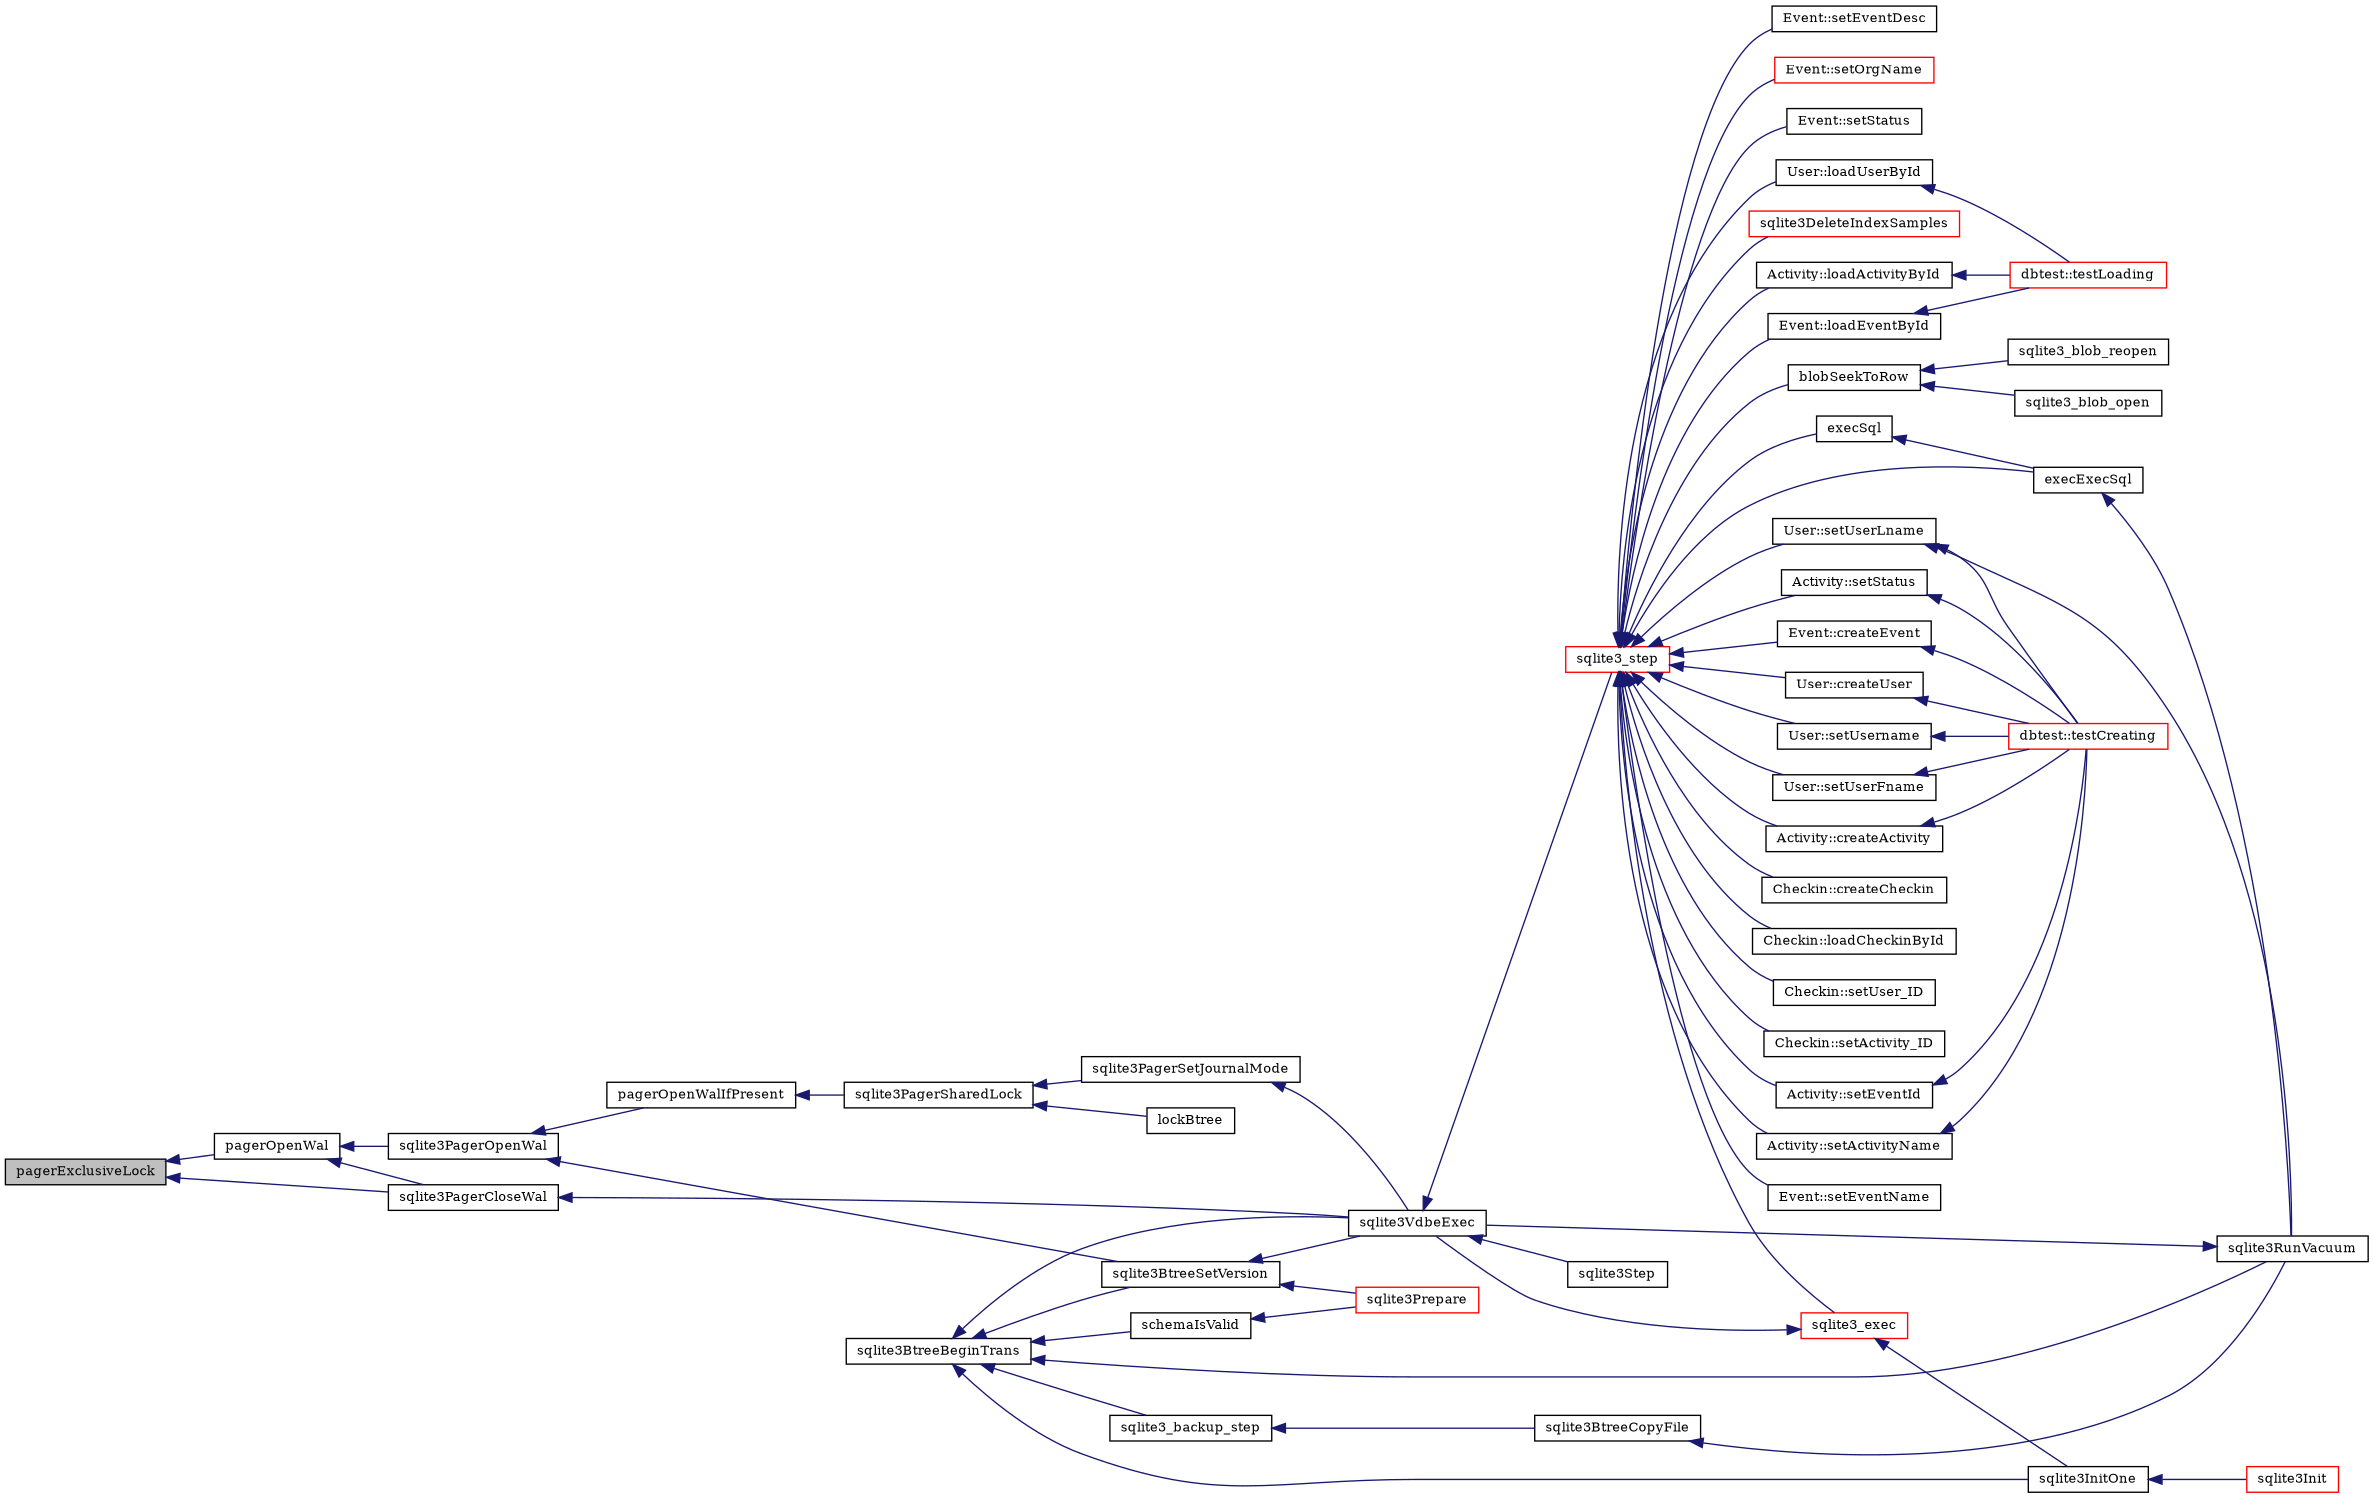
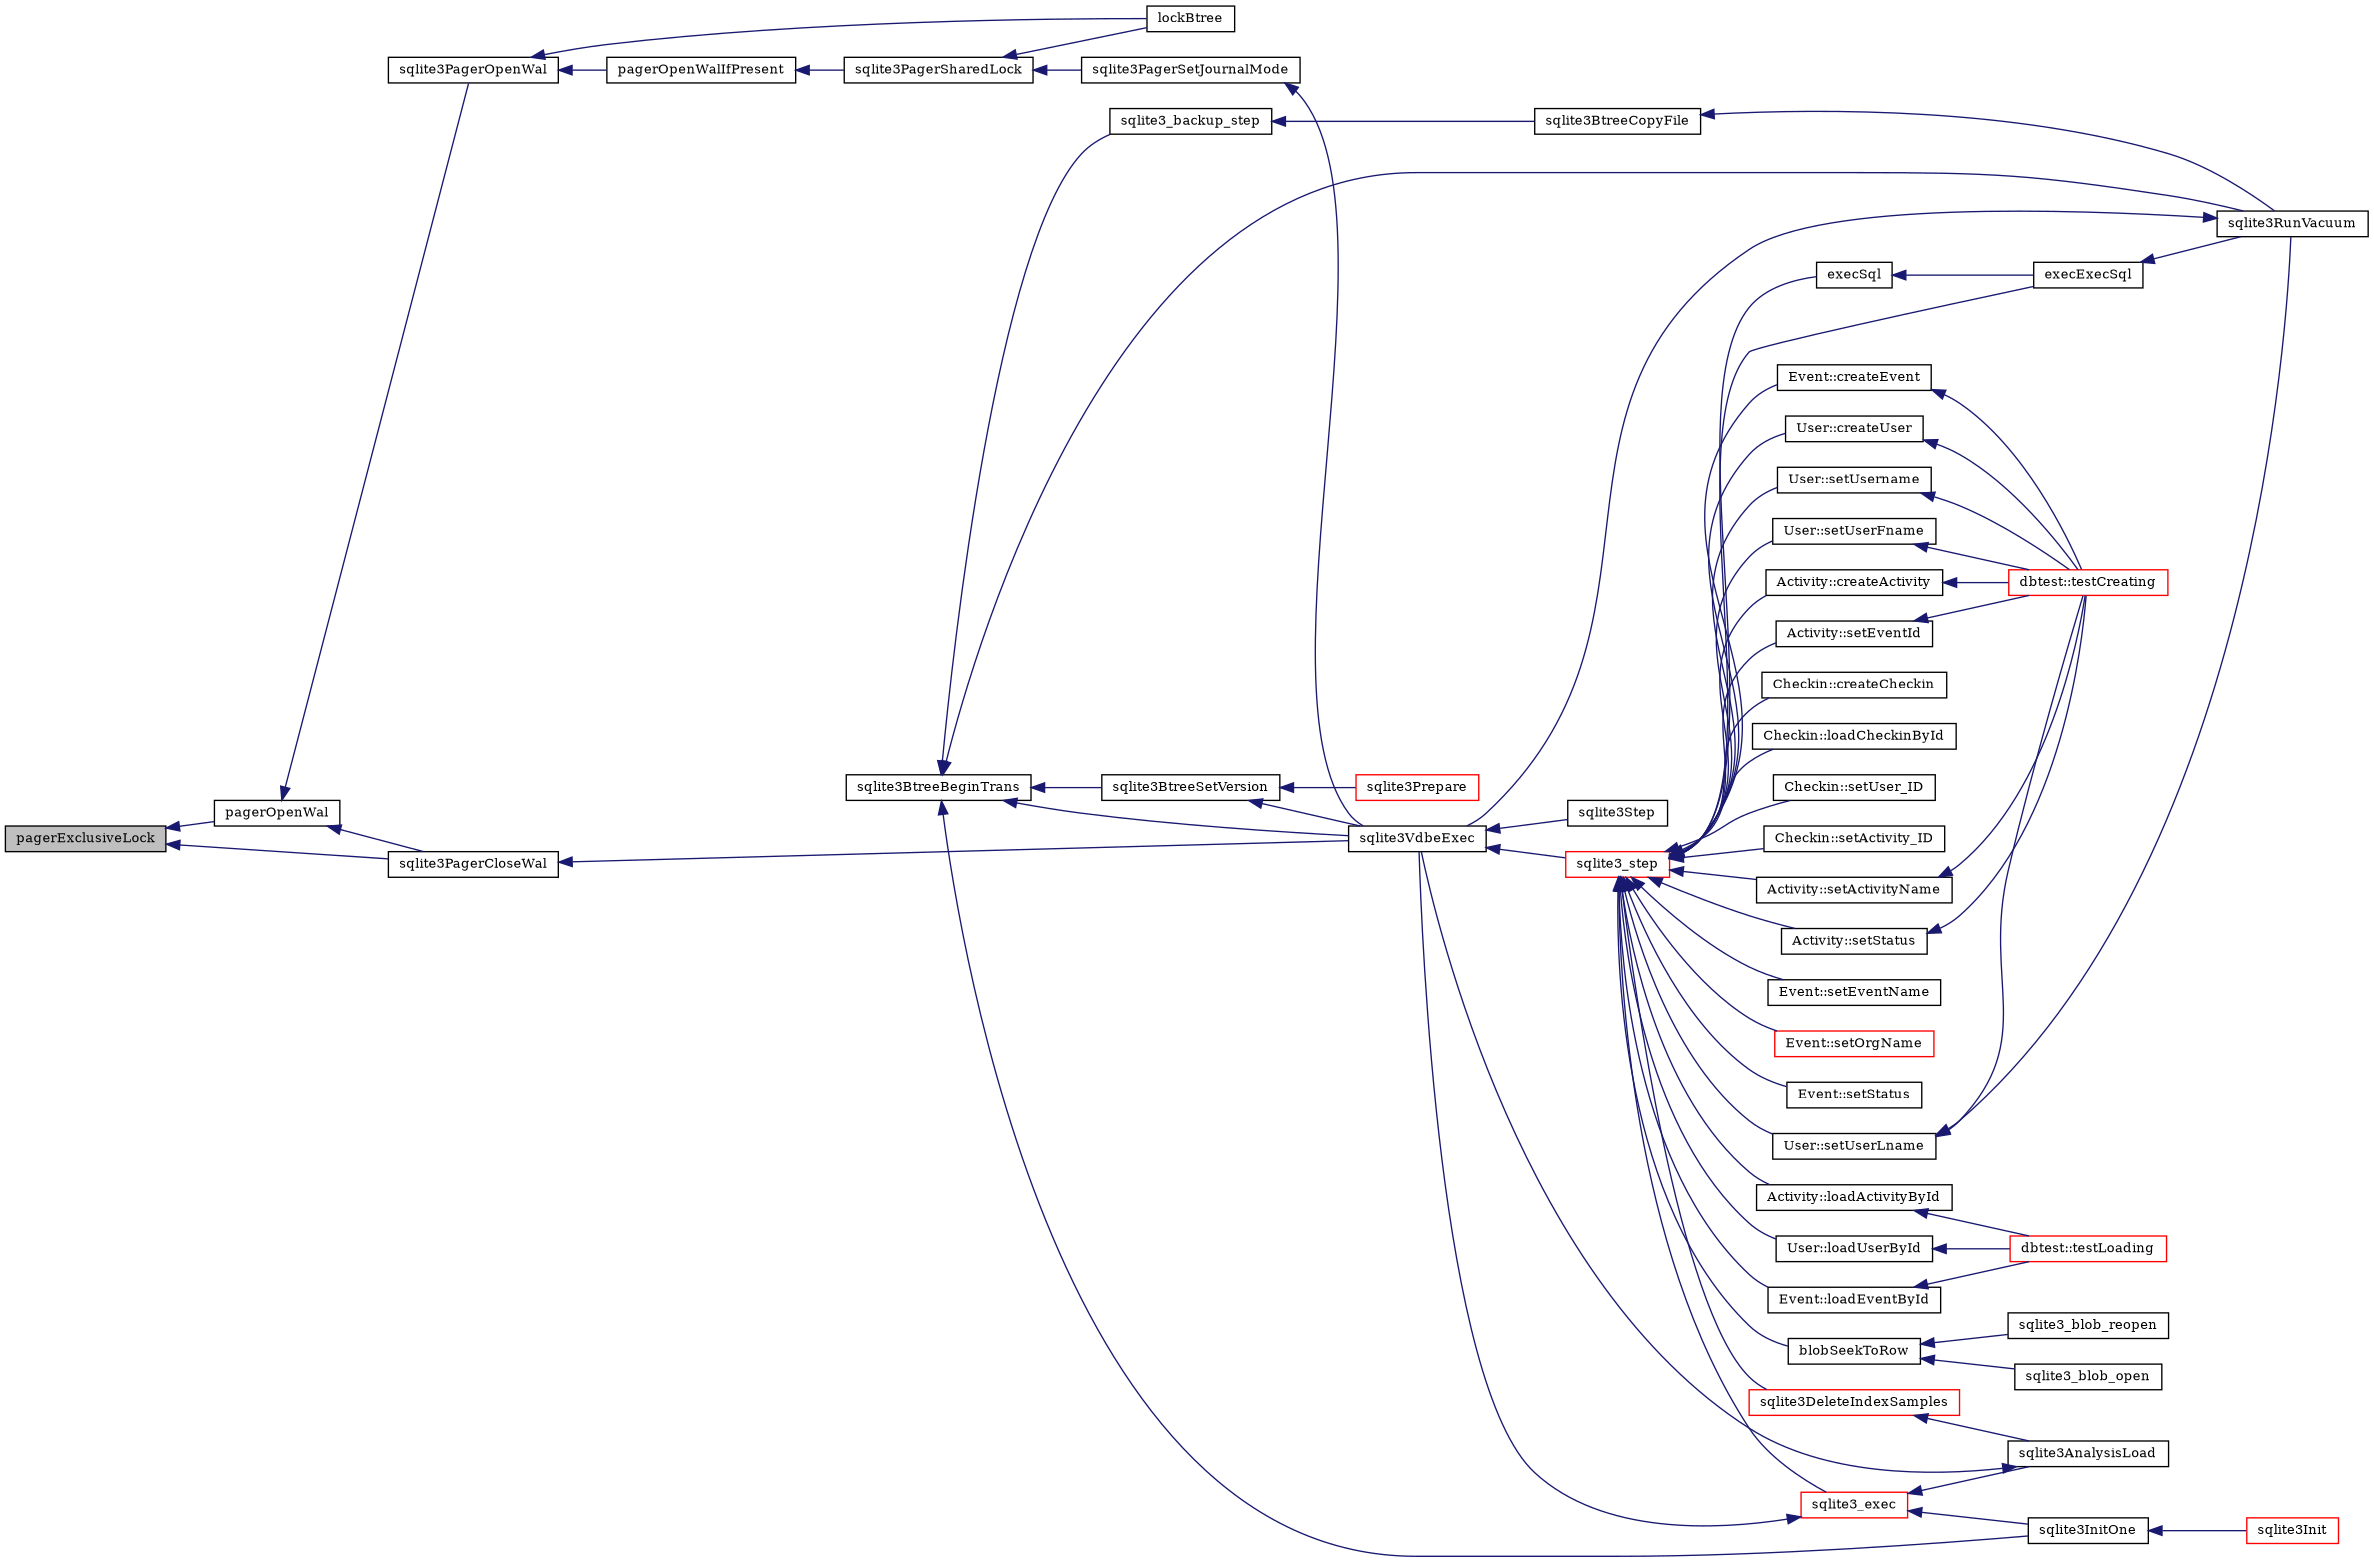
(1854, 19) -> none
(839, 1212) -> (845, 26)
(1191, 1326) -> none
none -> (2088, 1454)
